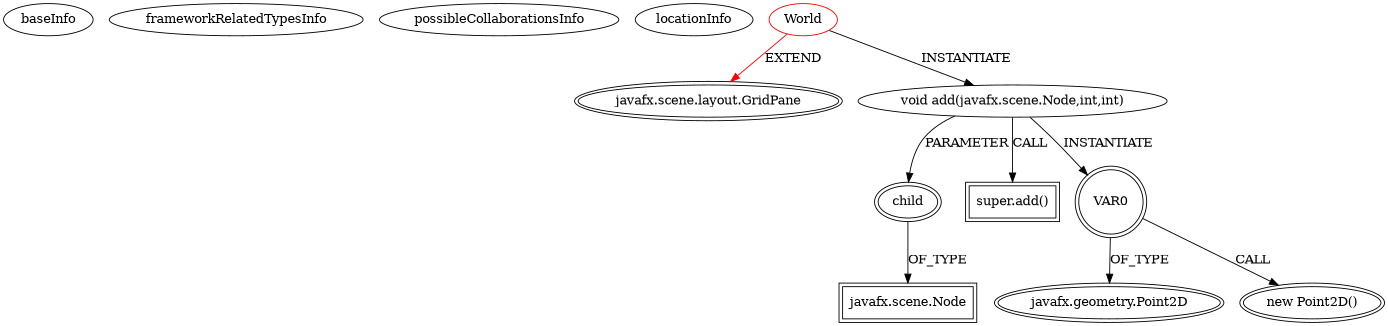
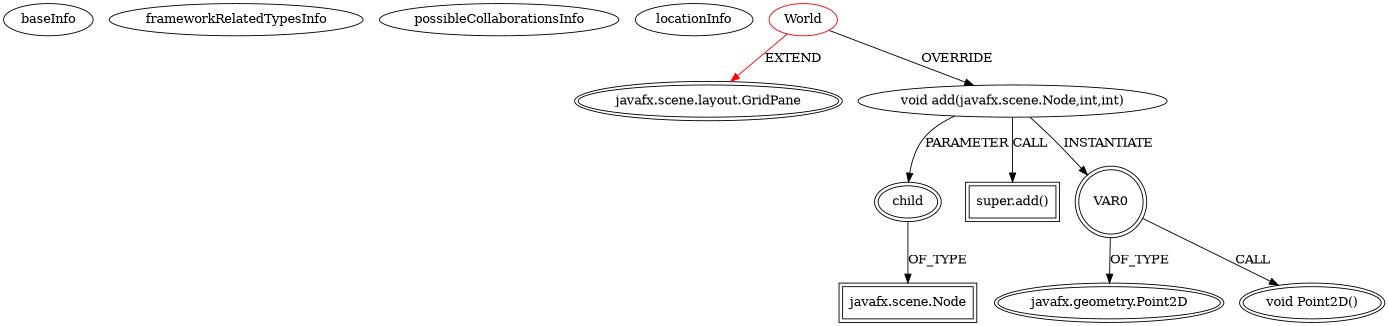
(966, 59) -> (957, 59)
(1312, 303) -> (1312, 303)
